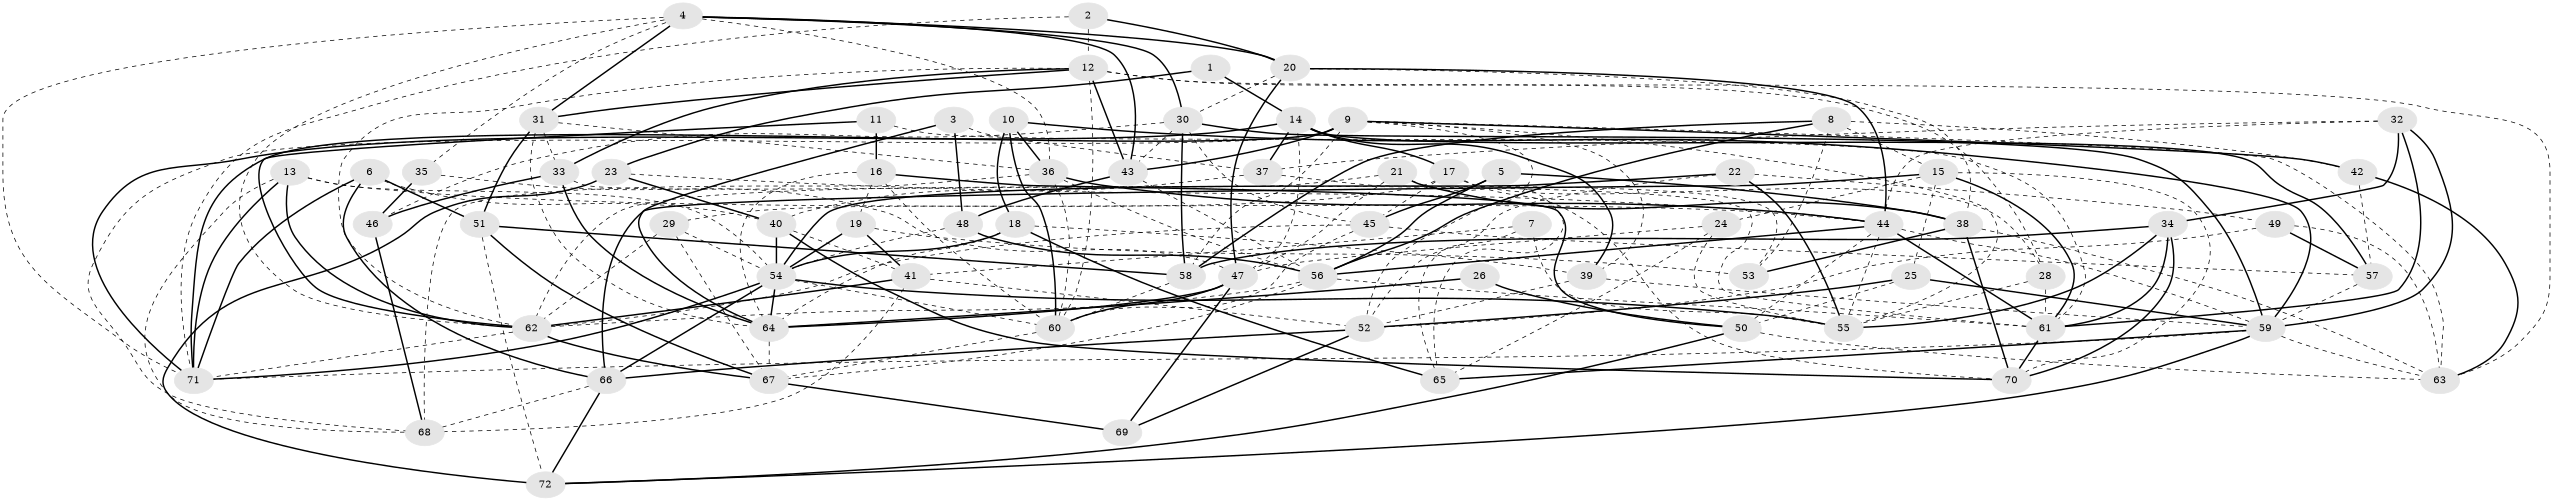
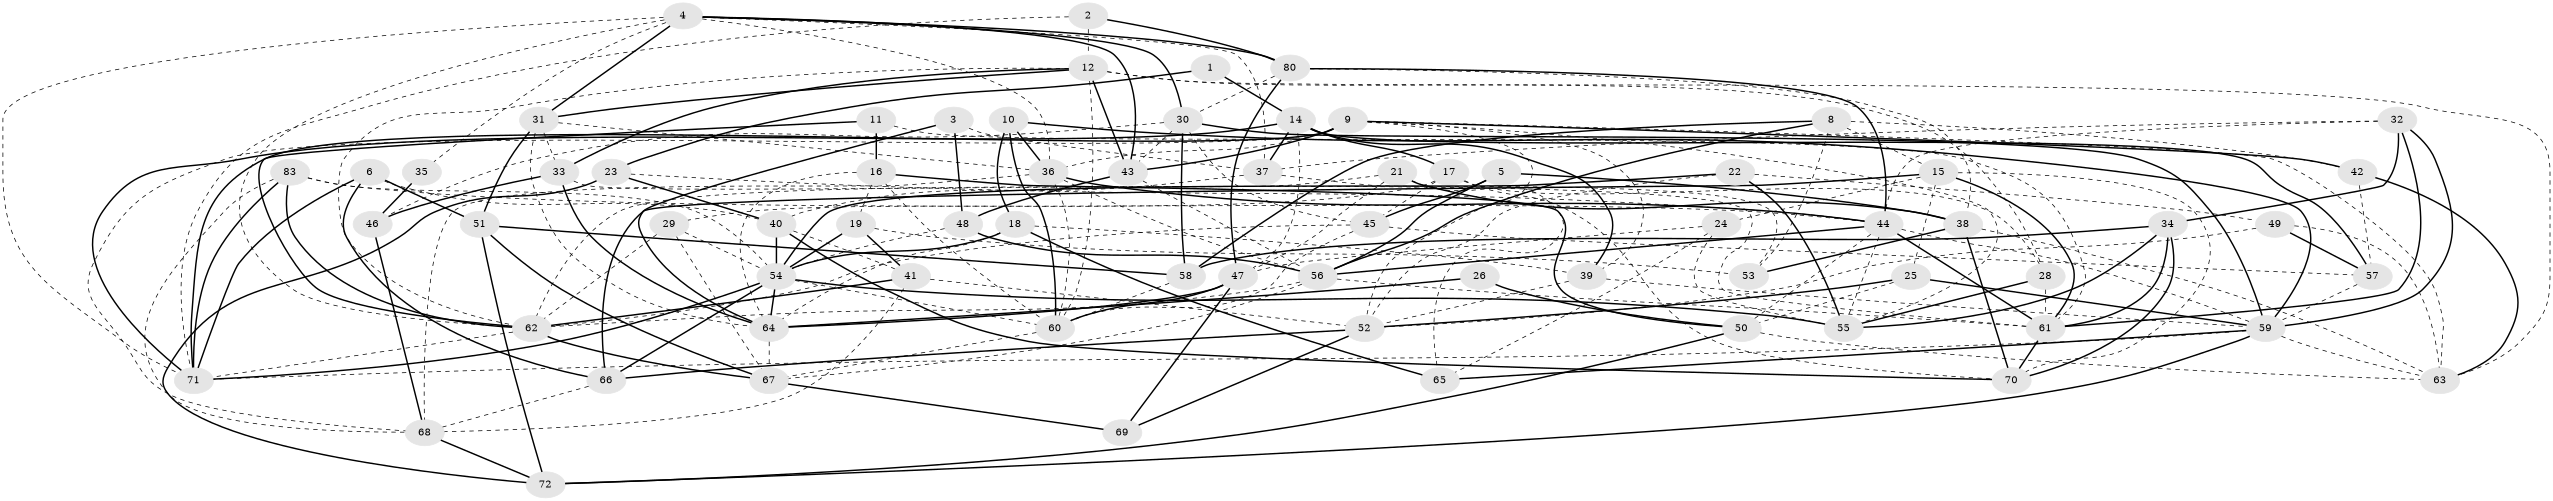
none -> (1026, 33)
(1290, 68) -> (1290, 68)
(290, 172) -> (290, 172)
(1238, 211) -> (1207, 150)
(894, 216) -> none
(1532, 224) -> none
(1949, 301) -> (1949, 301)
(511, 361) -> (511, 361)
(576, 433) -> (485, 459)
